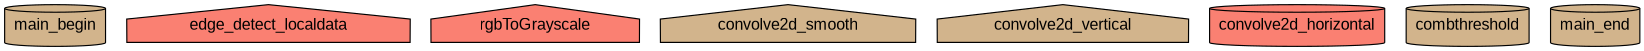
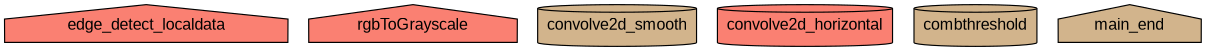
(55, 26) -> none
(788, 26) -> (617, 26)
(1063, 26) -> none
(1595, 26) -> (1130, 26)
